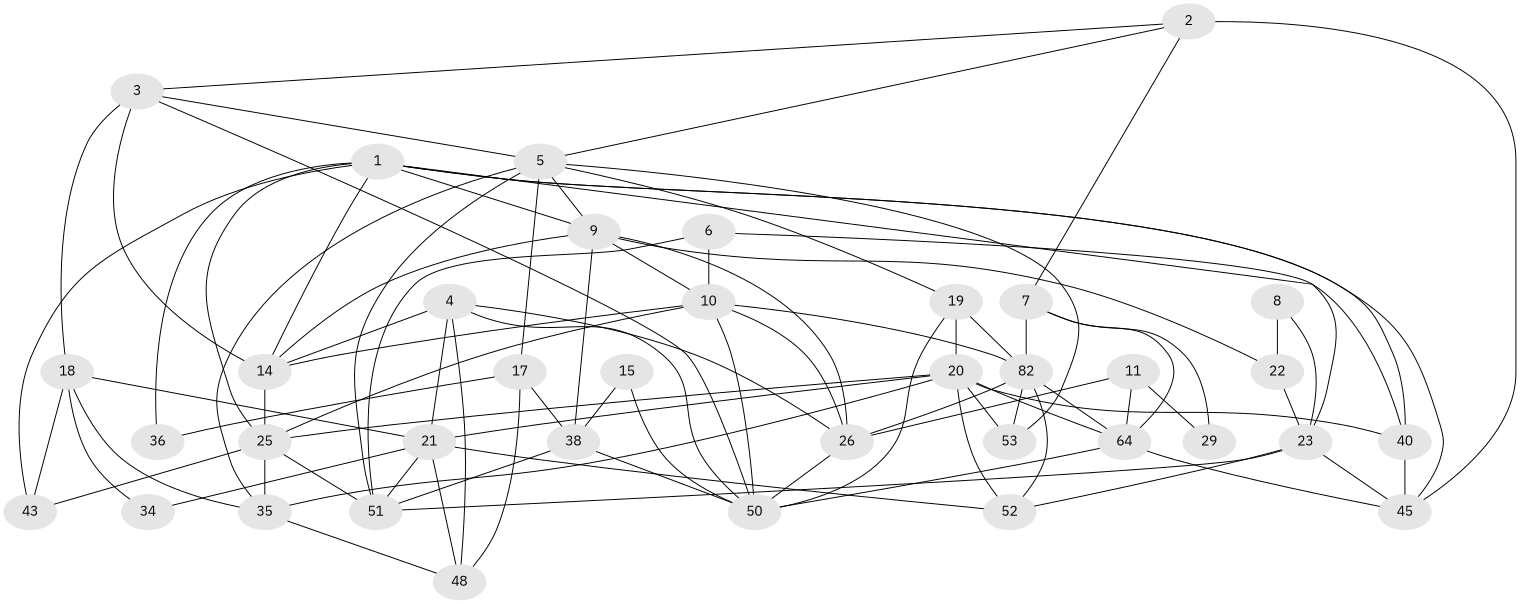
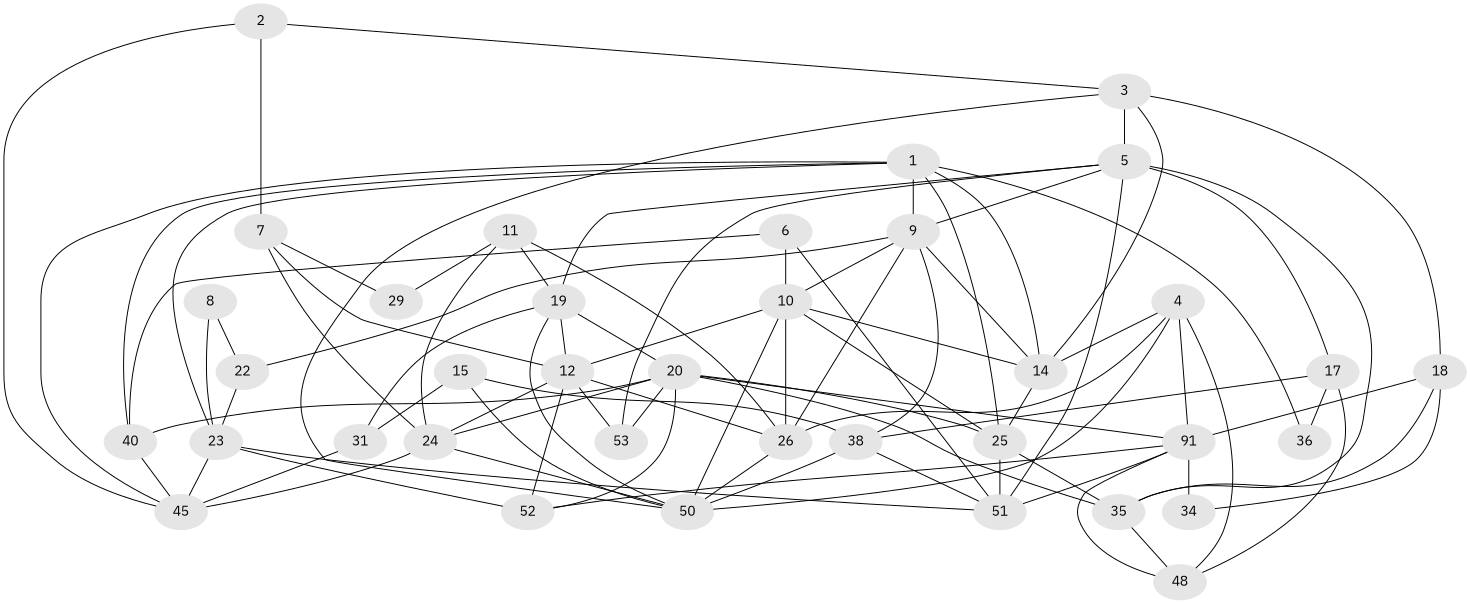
(865, 92) -> none
none -> (535, 267)
(1026, 372) -> (568, 372)
none -> (360, 442)
(429, 442) -> (1189, 442)
(1125, 442) -> (430, 442)
(30, 512) -> none
